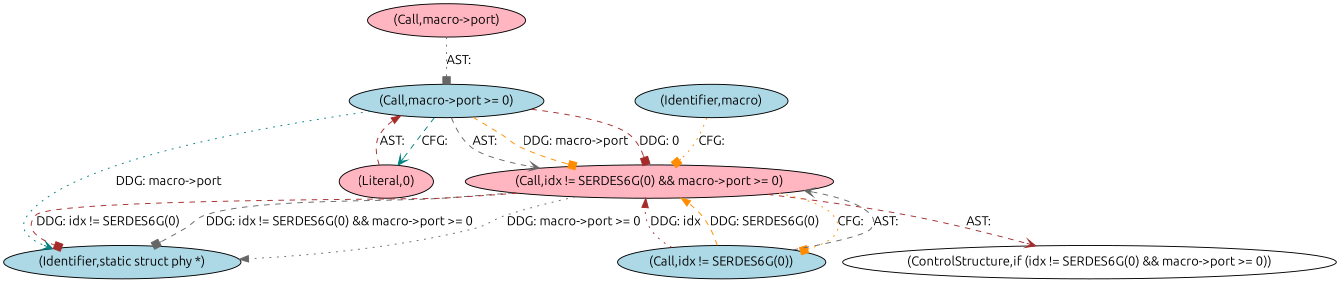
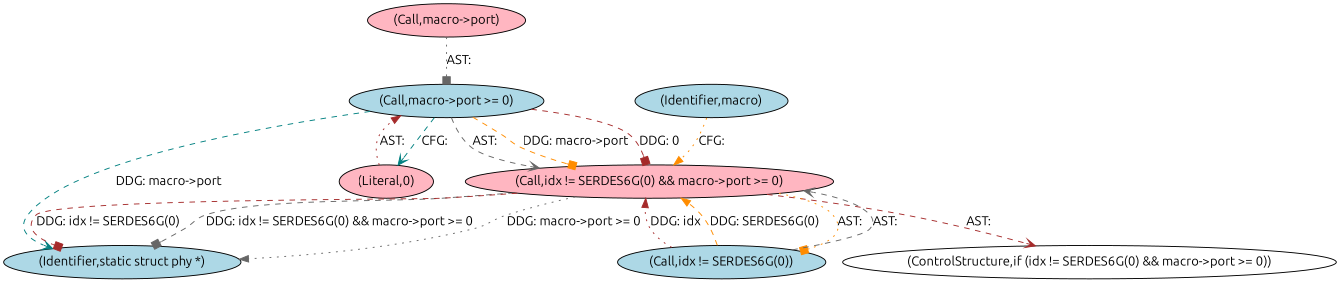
(377, 140) -> (377, 140)
(697, 140) -> (697, 140)
(172, 149) -> (172, 149)
(852, 222) -> (852, 222)
